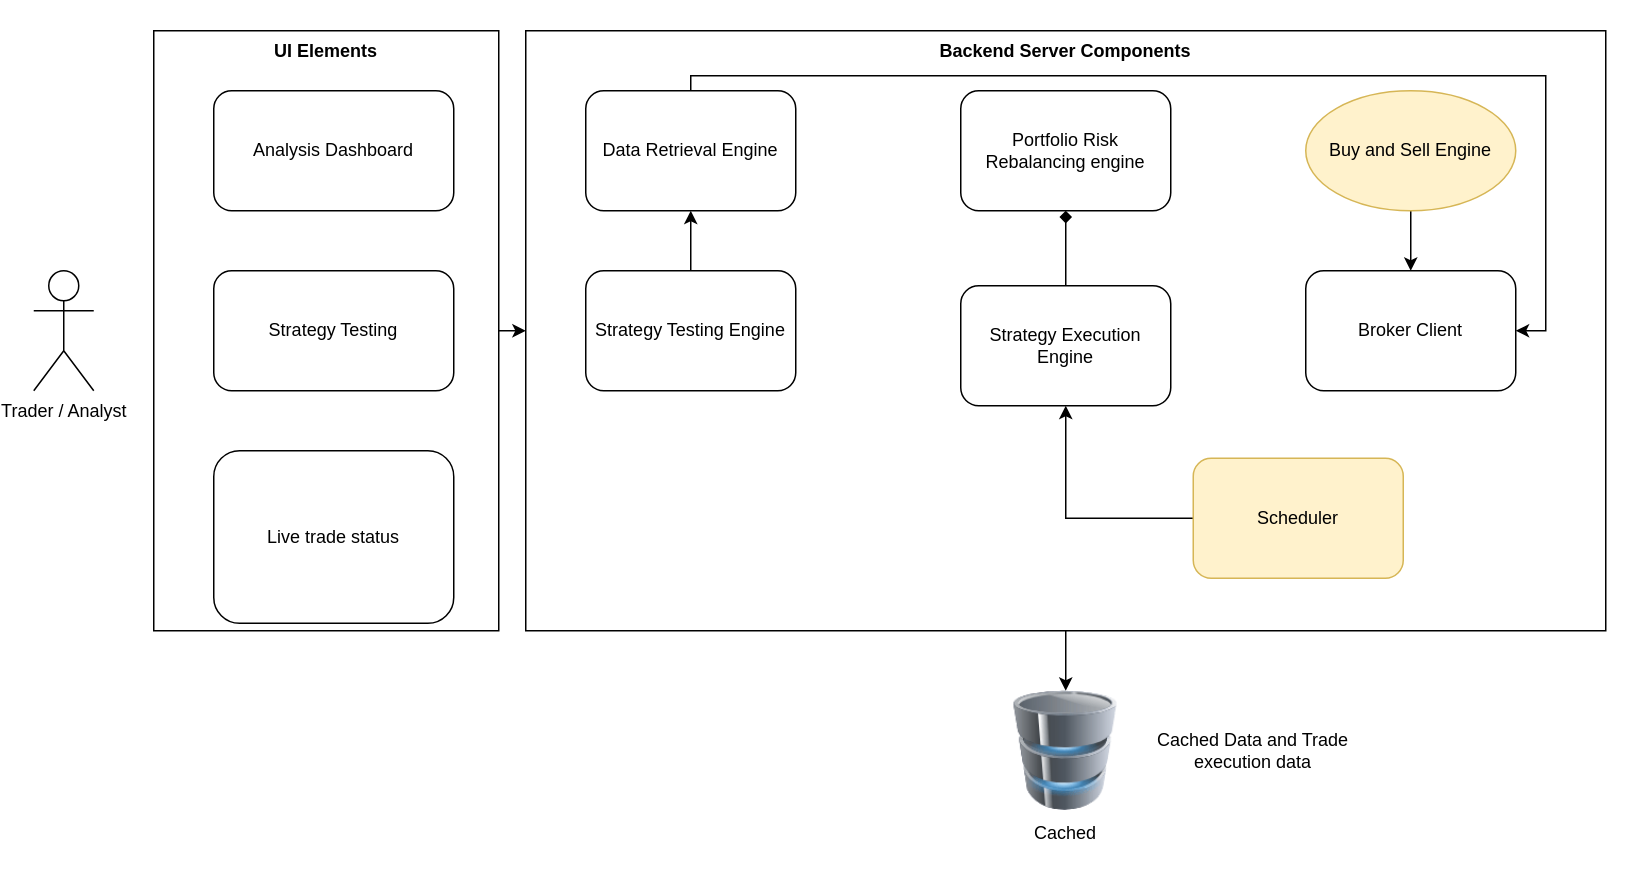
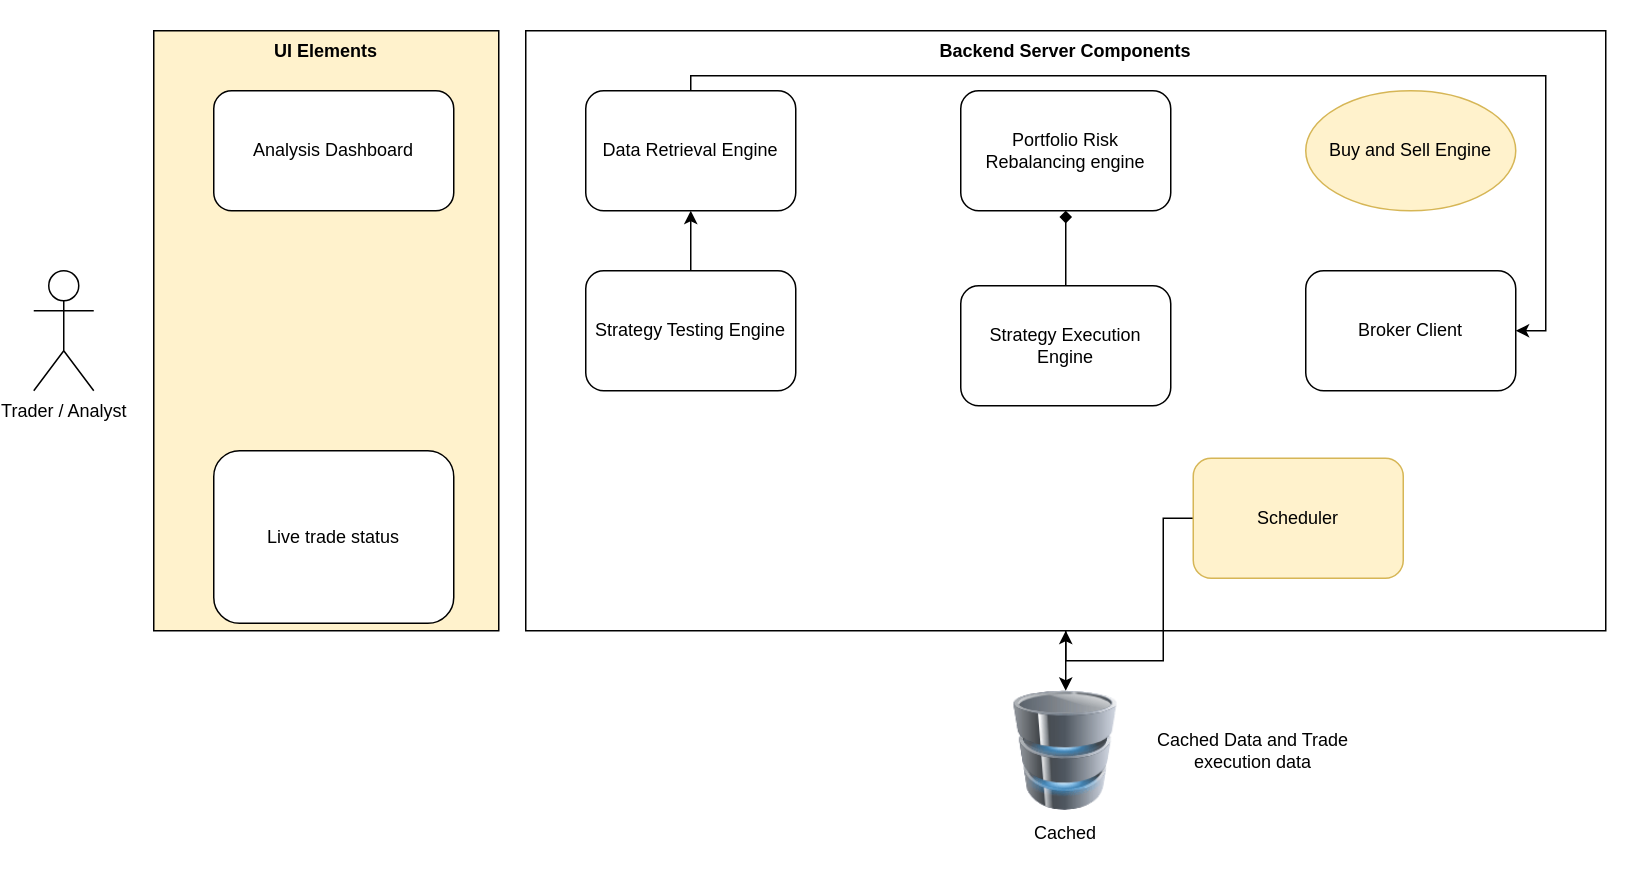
(326, 52) -> (326, 52)
(1411, 236) -> none
(334, 331) -> none
(507, 331) -> none
(1066, 517) -> (1163, 636)
